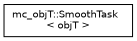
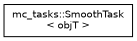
(68, 21) -> (68, 21)
